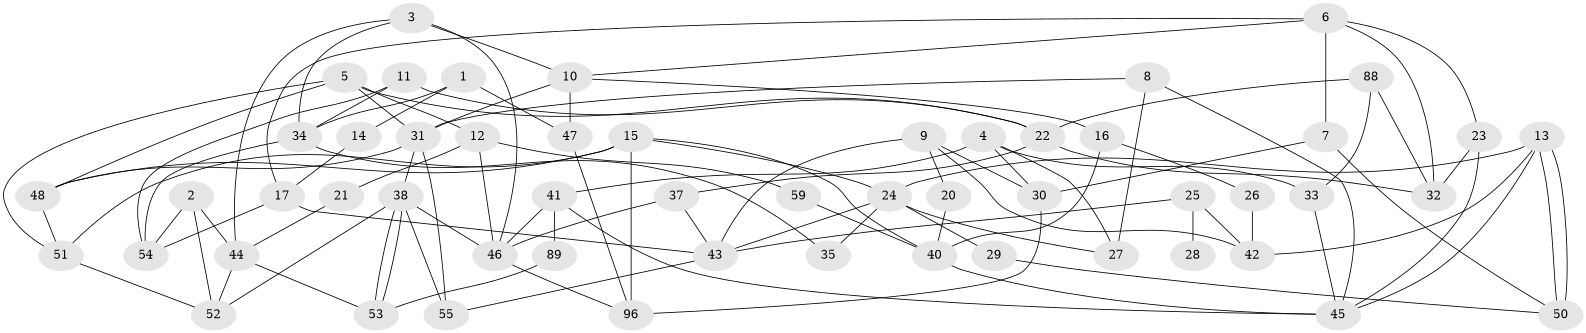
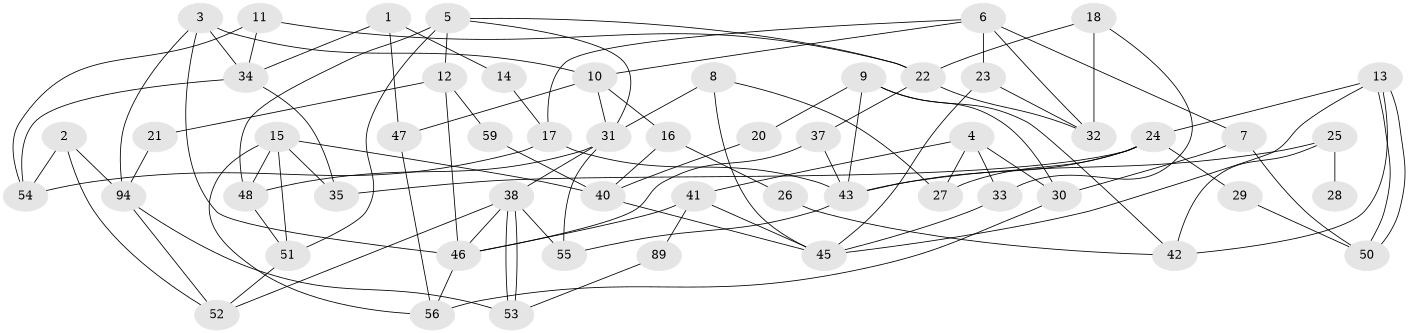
(1371, 78) -> (1094, 18)
(763, 159) -> (307, 167)
(237, 256) -> (124, 196)
(631, 315) -> (432, 315)
